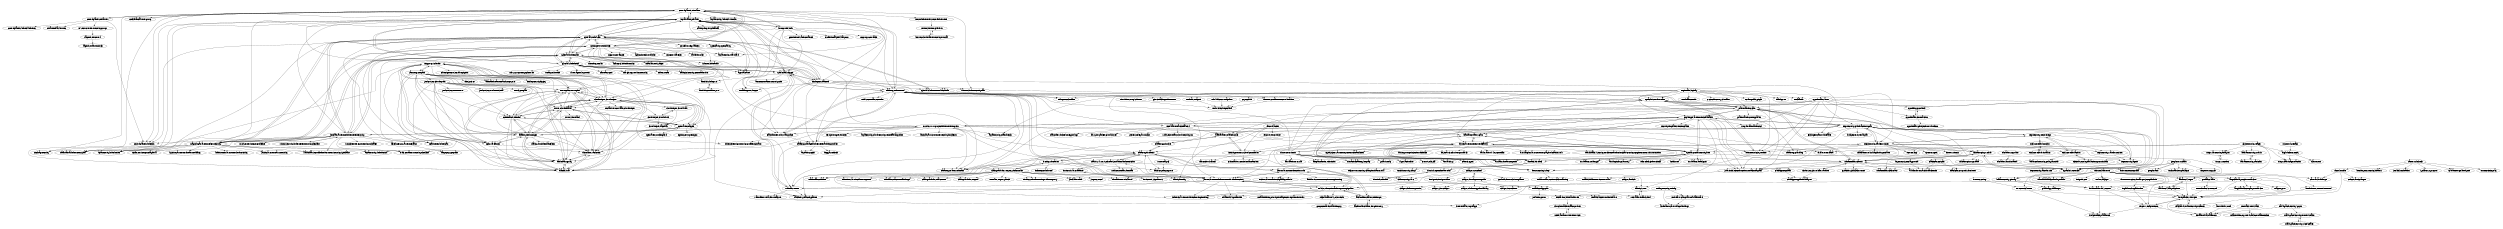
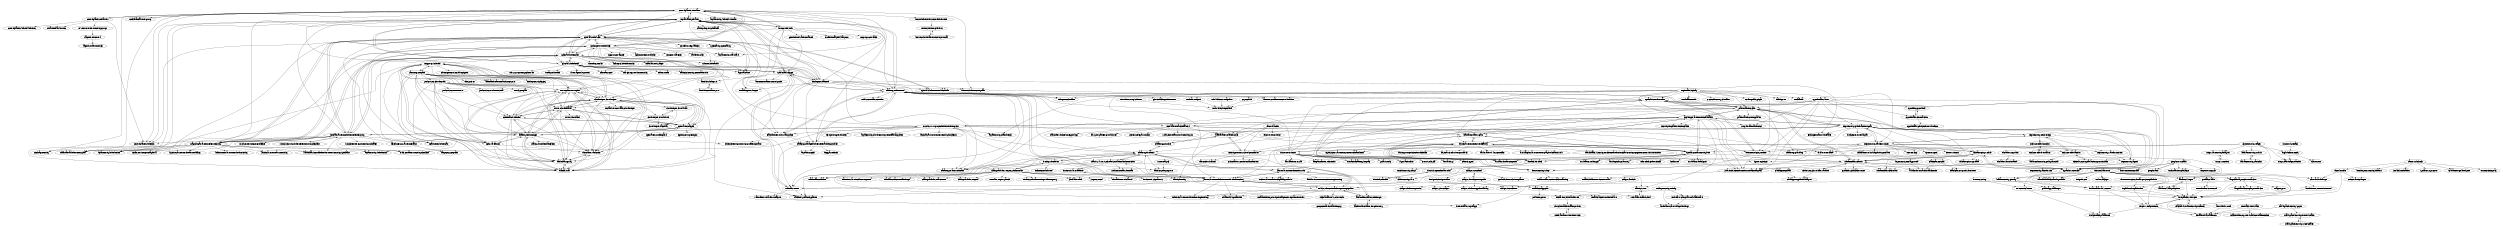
none -> (1760, 162)
(1366, 171) -> none
